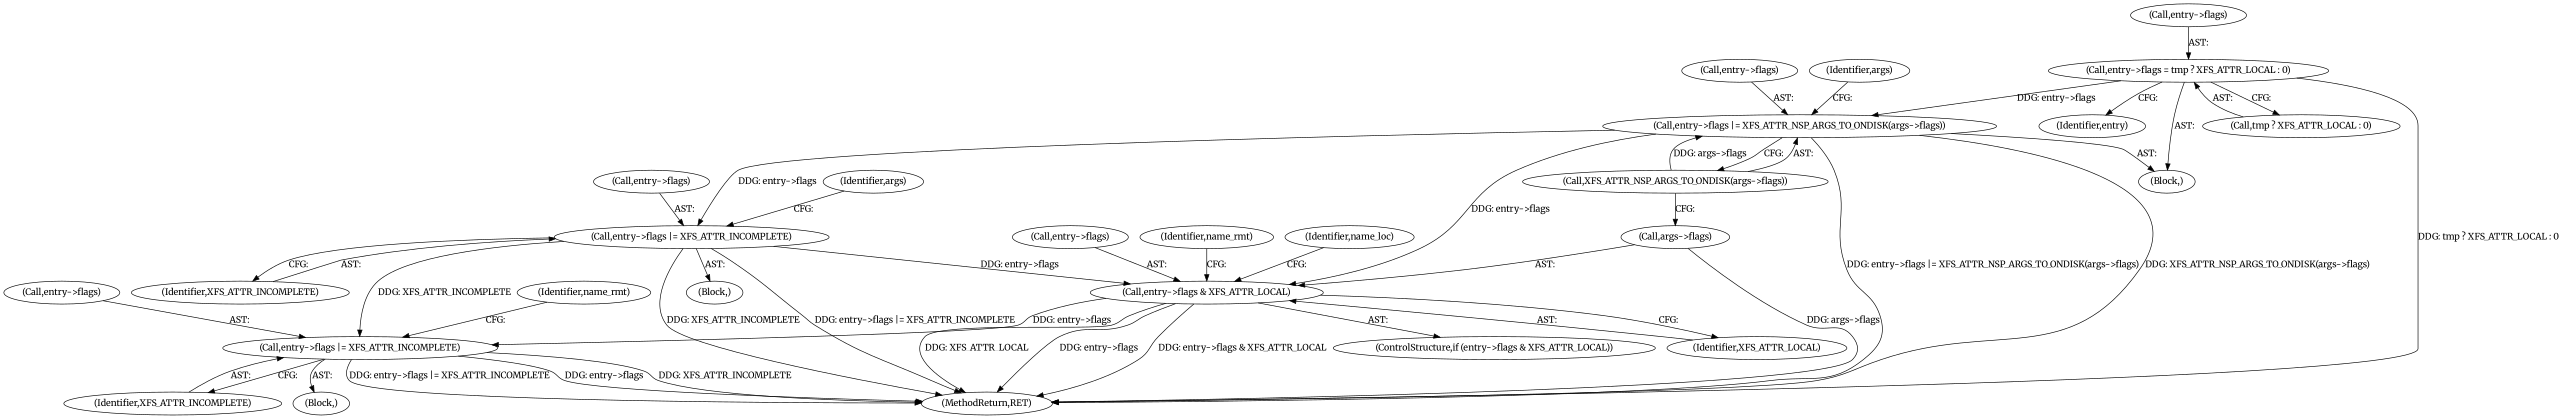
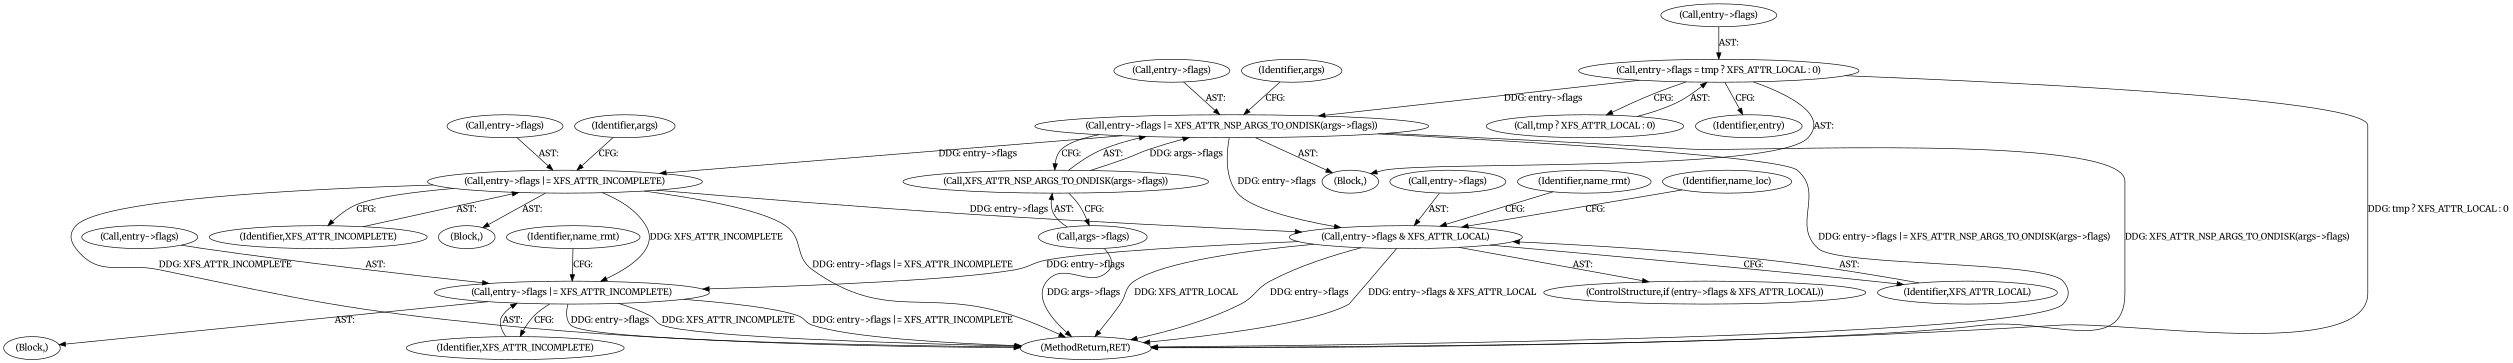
(1470, 269) -> (1054, 215)
